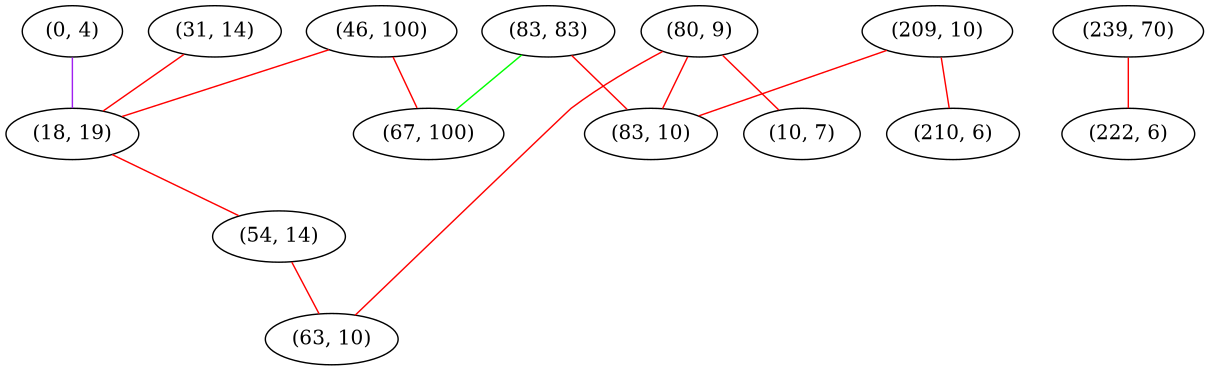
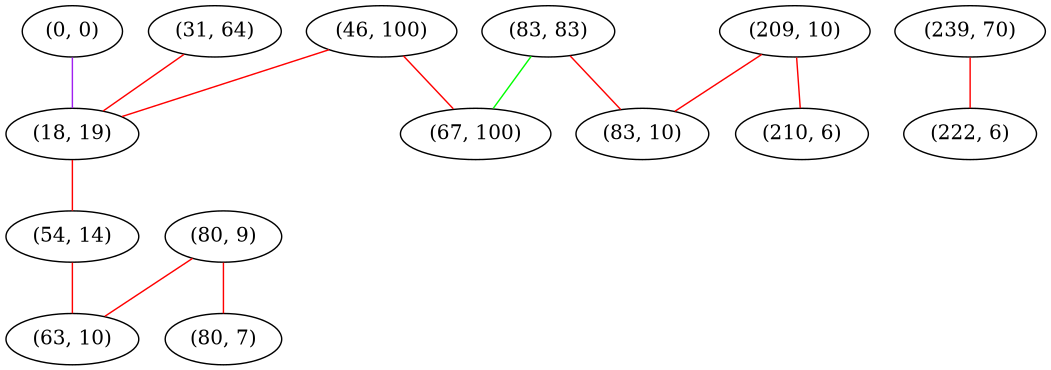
(72, 31) -> (72, 31)
(215, 31) -> (215, 31)
(675, 83) -> none
(802, 134) -> (223, 339)
